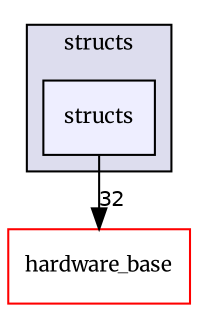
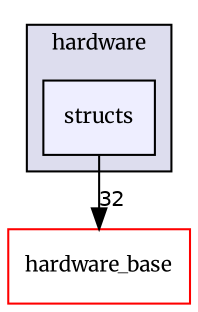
(99, 44) -> (99, 44)
